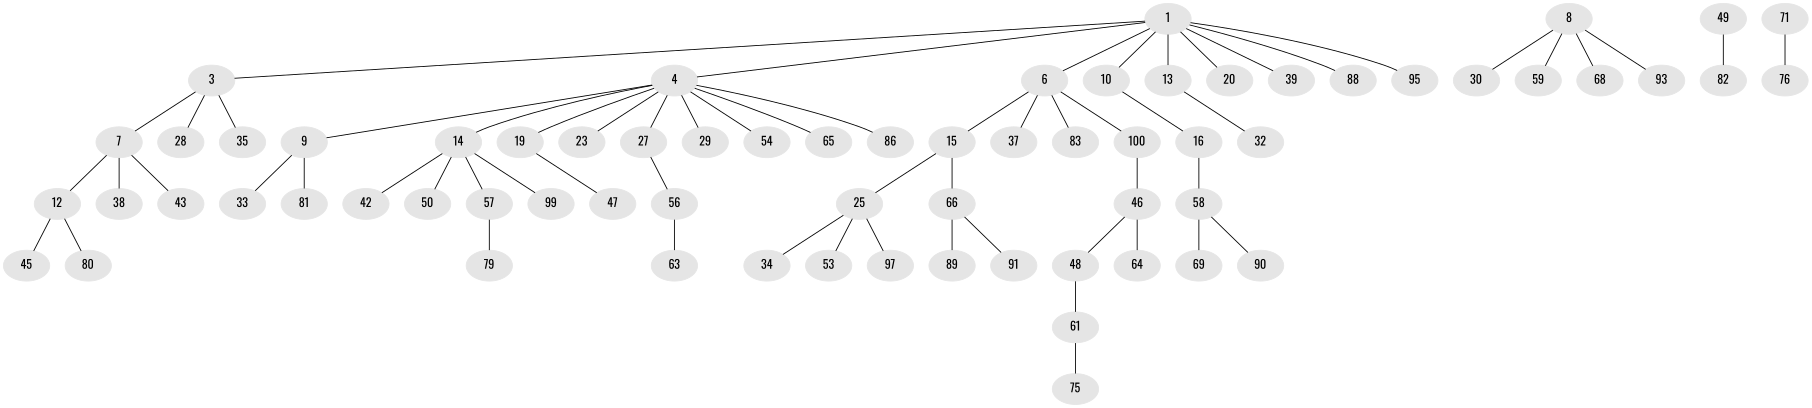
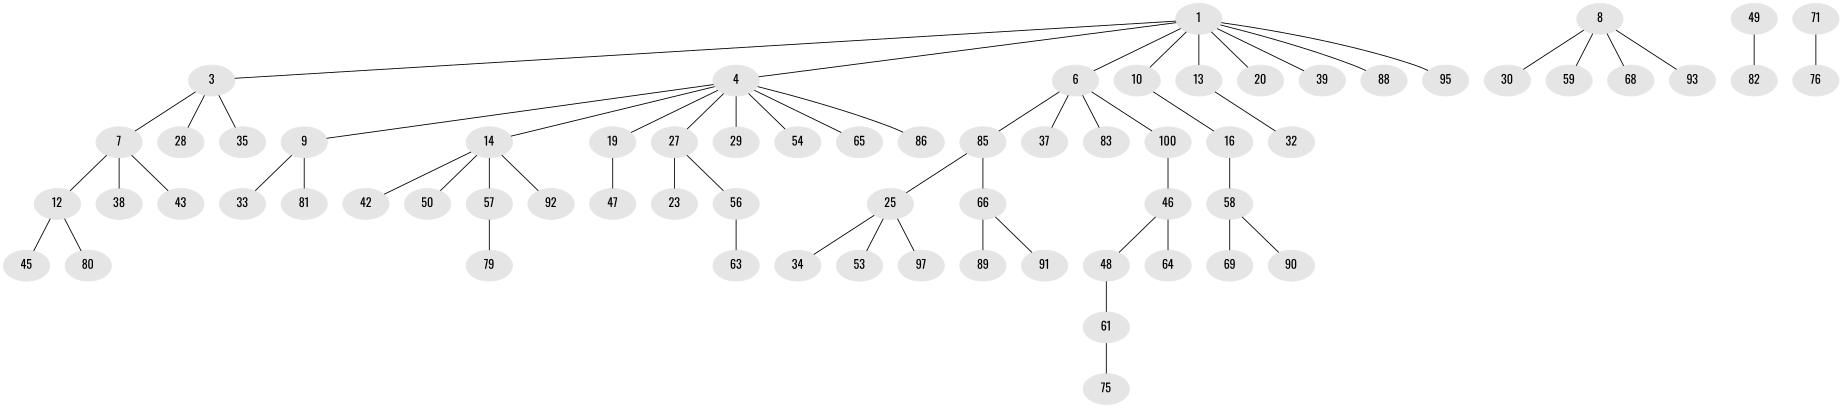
(628, 111) -> (674, 173)
(952, 142) -> (983, 142)
(551, 204) -> (551, 204)
